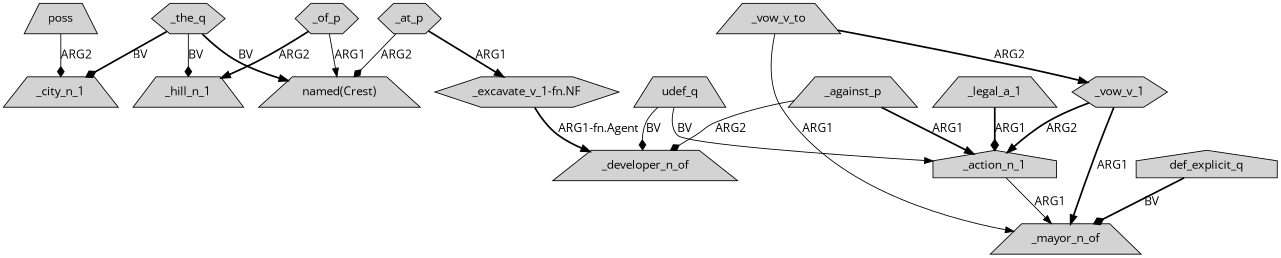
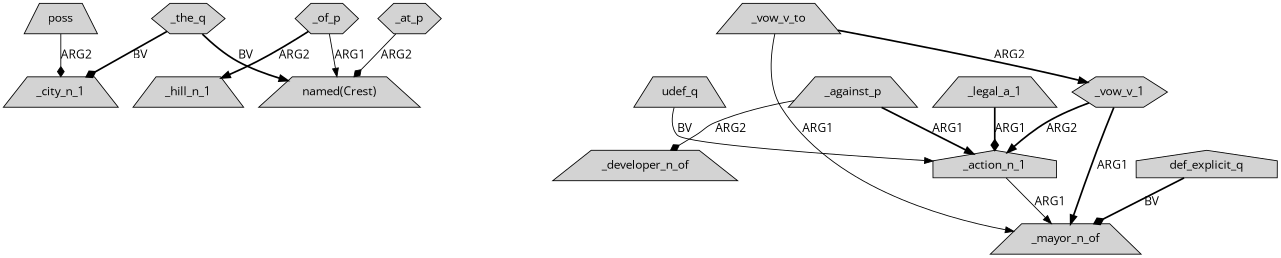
(188, 50) -> none
(527, 92) -> none
(646, 122) -> none
